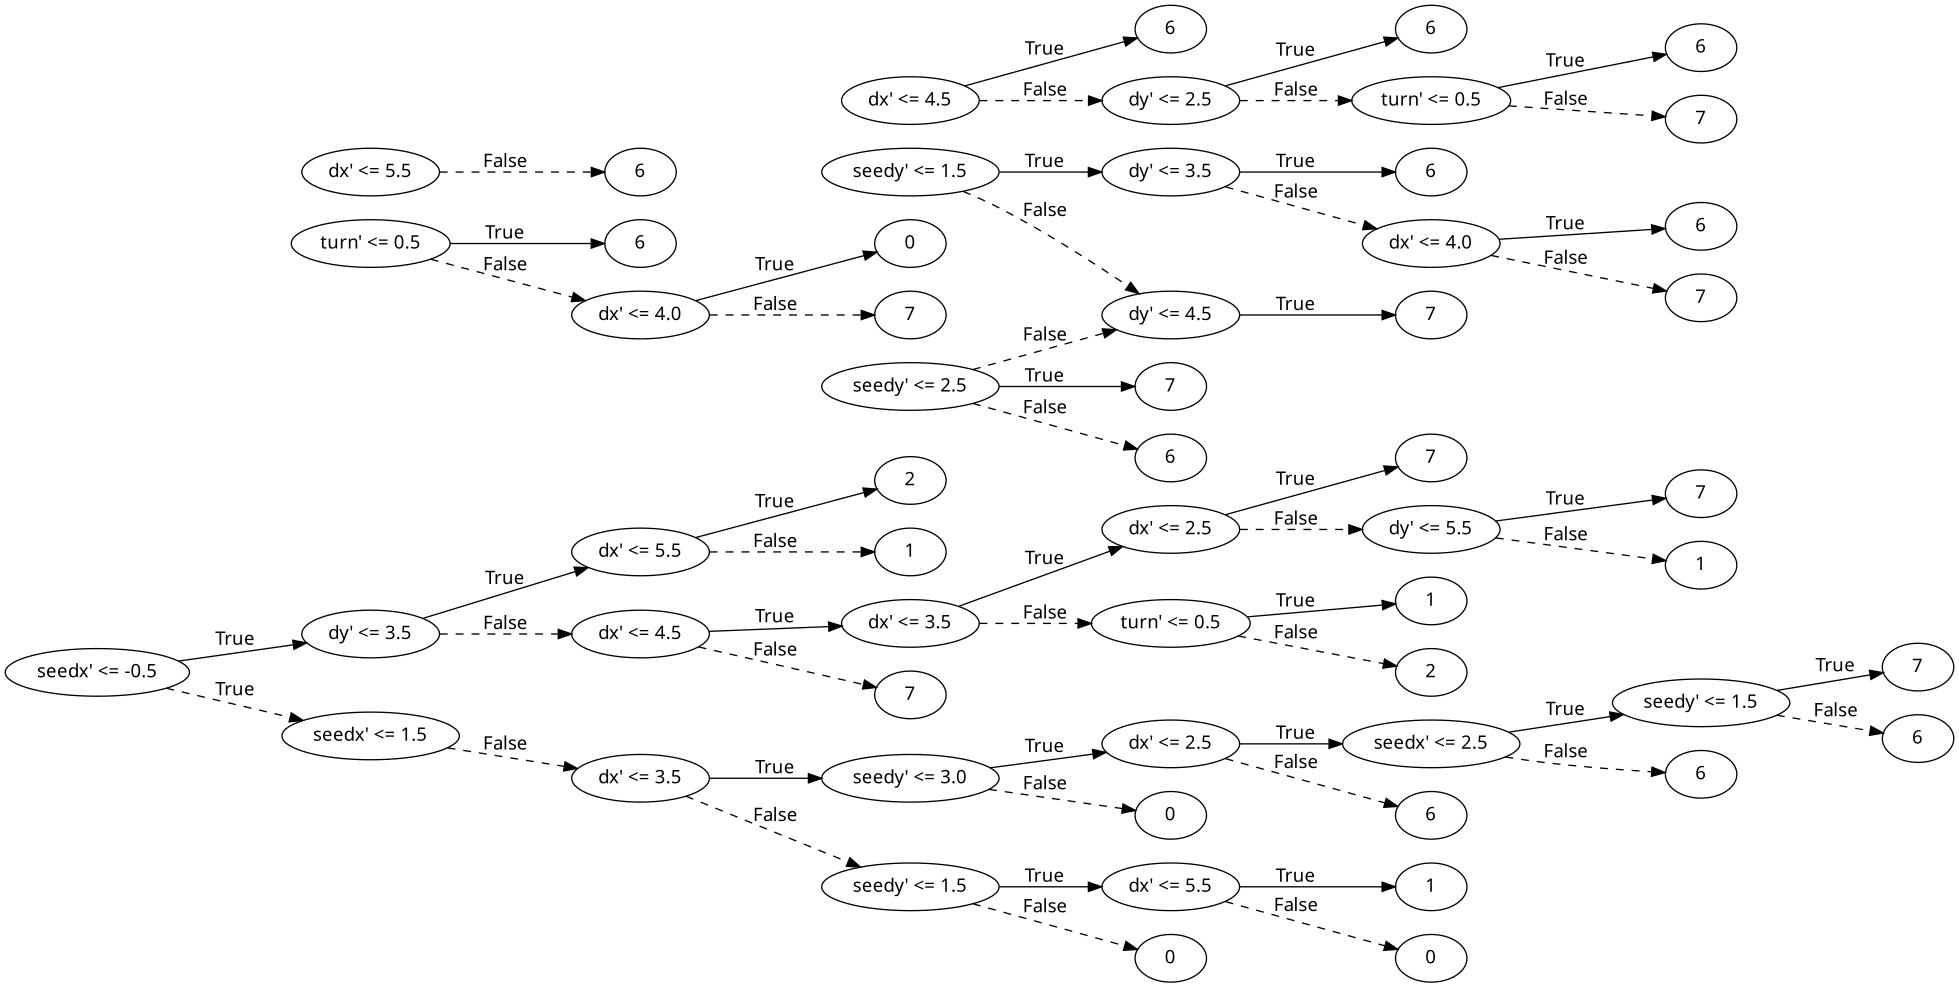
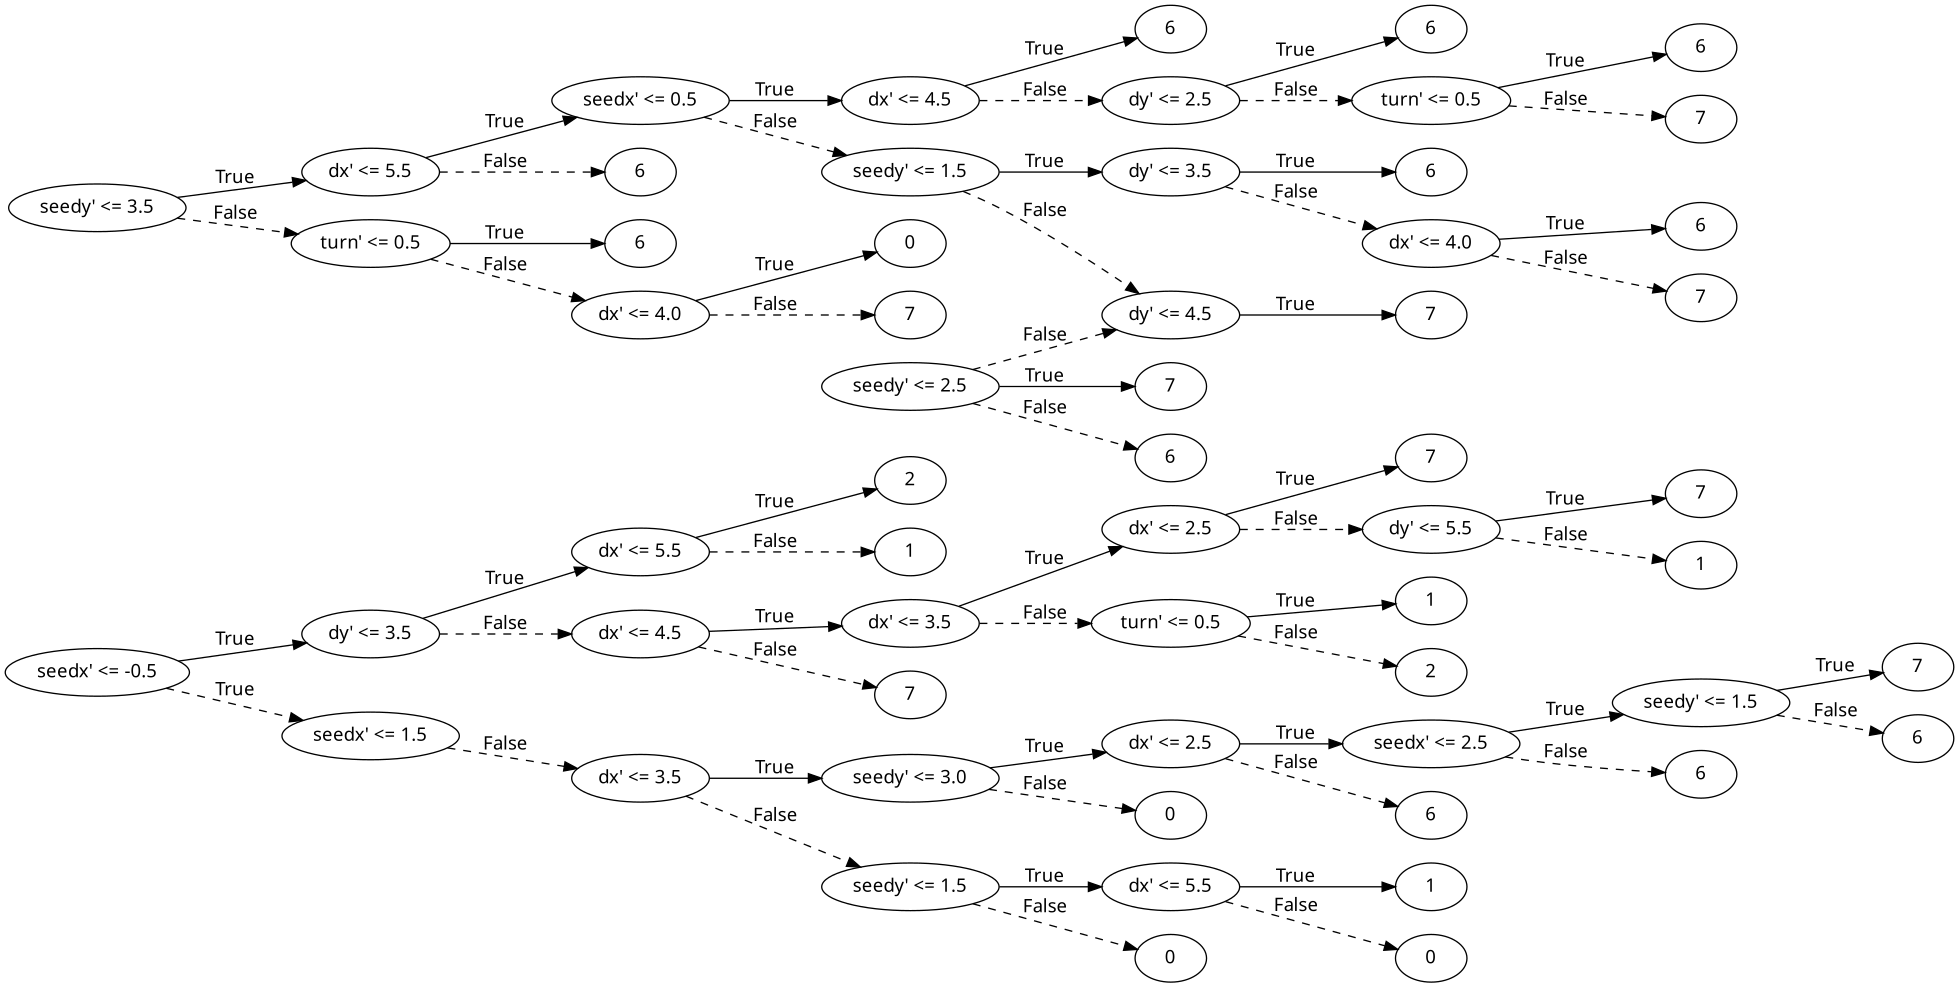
none -> (641, 101)
none -> (97, 208)
